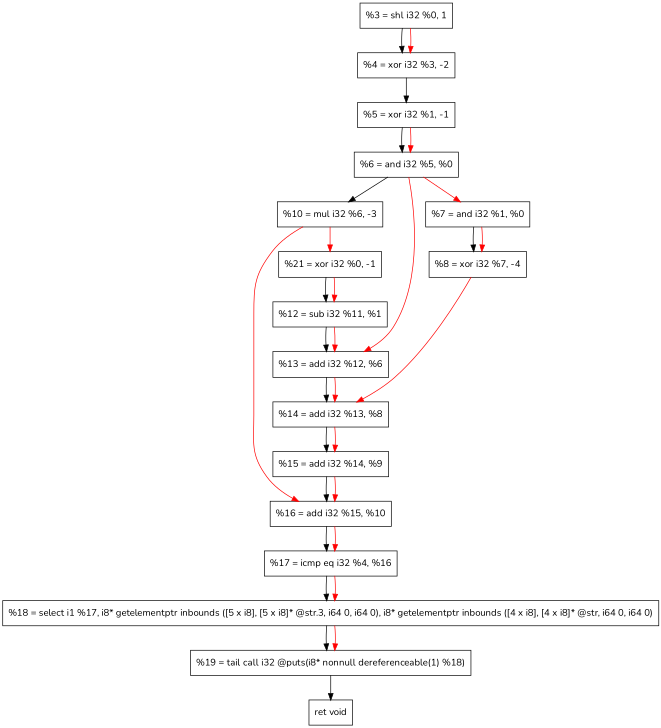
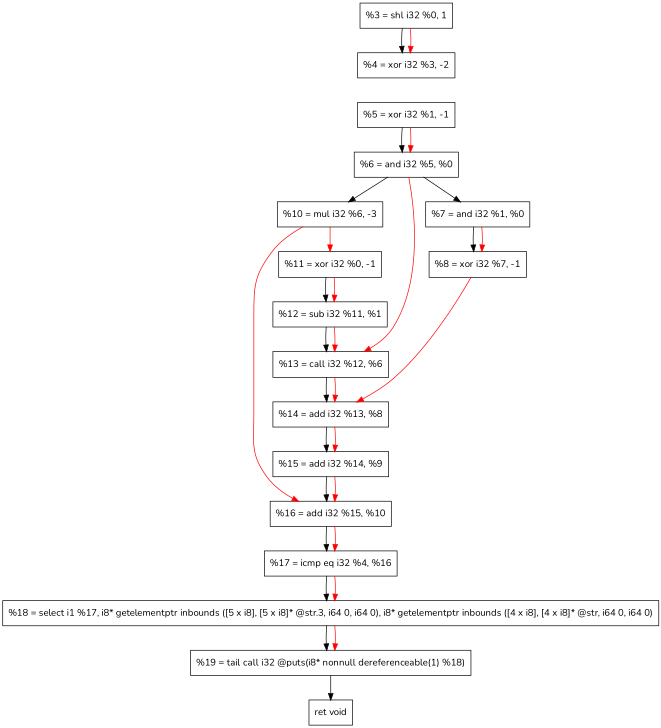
(406, 87) -> none
(439, 188) -> (439, 188)
(330, 264) -> (330, 264)
(478, 264) -> (478, 264)
(331, 364) -> (331, 364)
